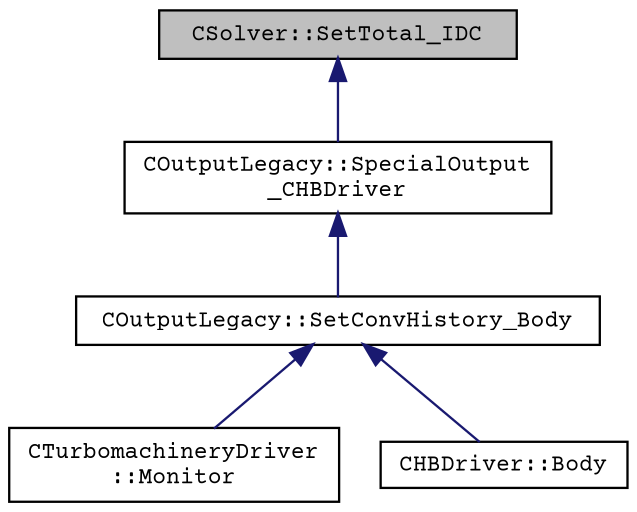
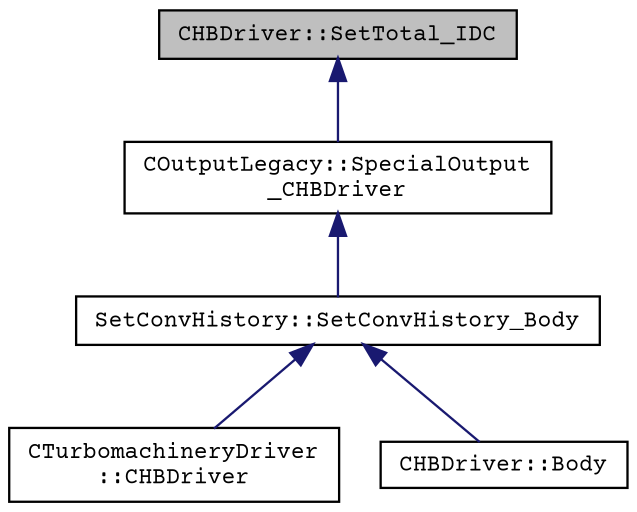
(338, 35) -> (338, 35)
(338, 321) -> (338, 321)
(174, 465) -> (174, 465)
